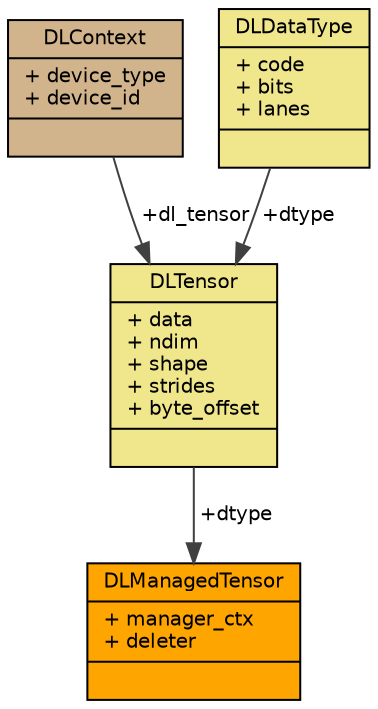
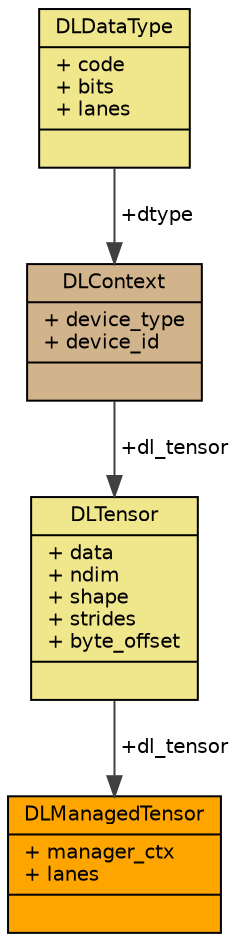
(257, 207) -> (114, 205)
(234, 515) -> (172, 748)
(150, 642) -> (62, 875)
